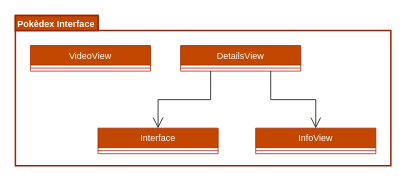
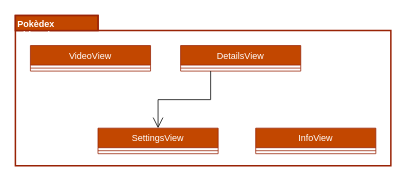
(59, 30) -> (57, 25)
(292, 99) -> none
(158, 138) -> (158, 138)
